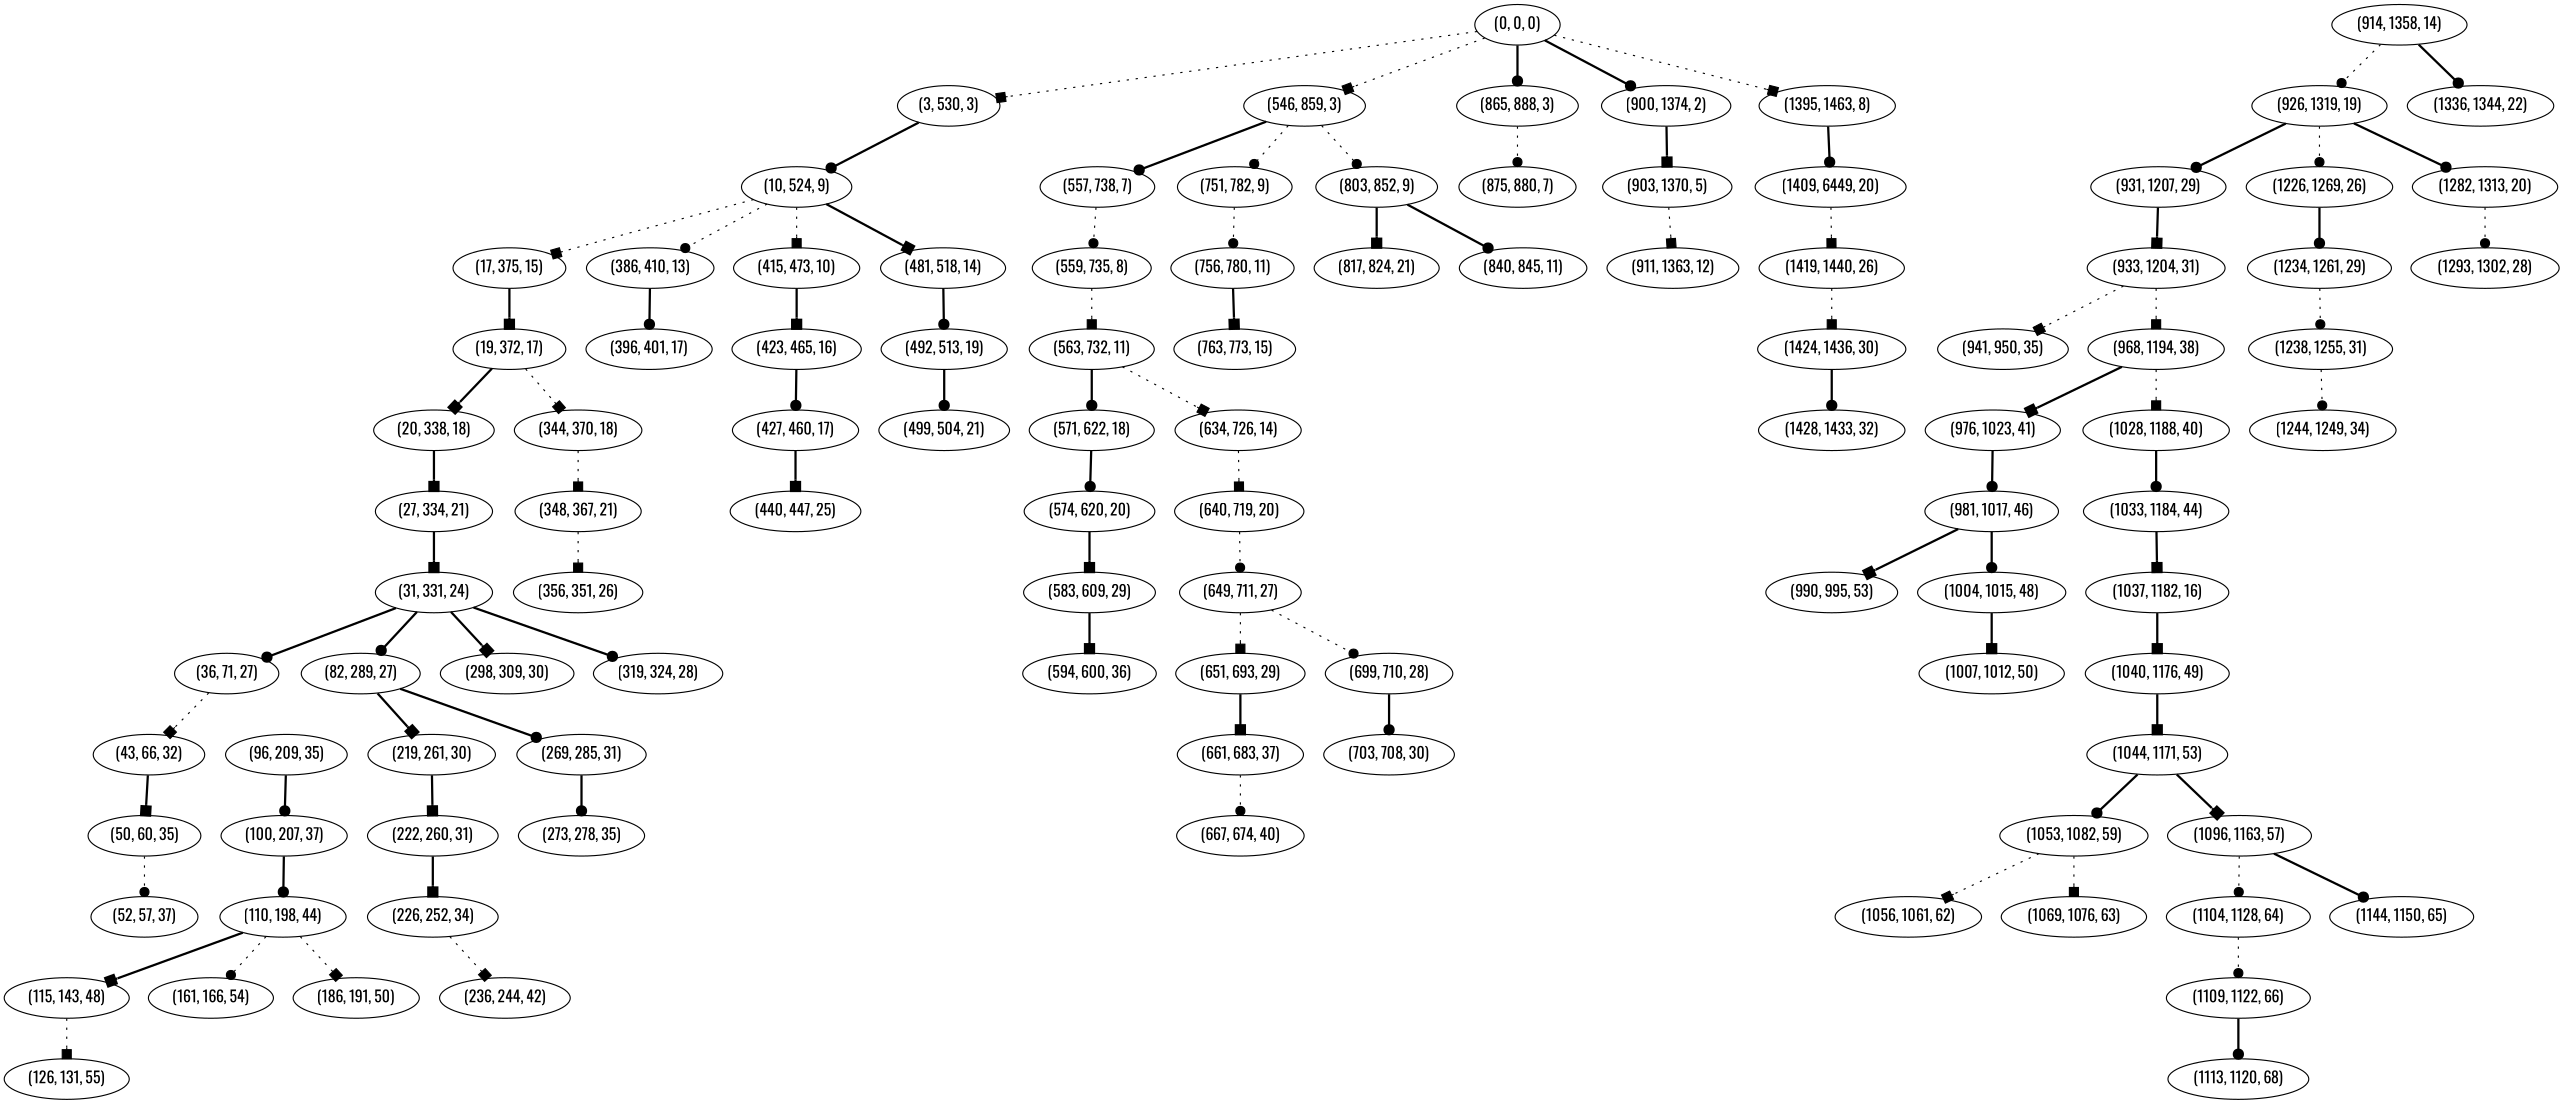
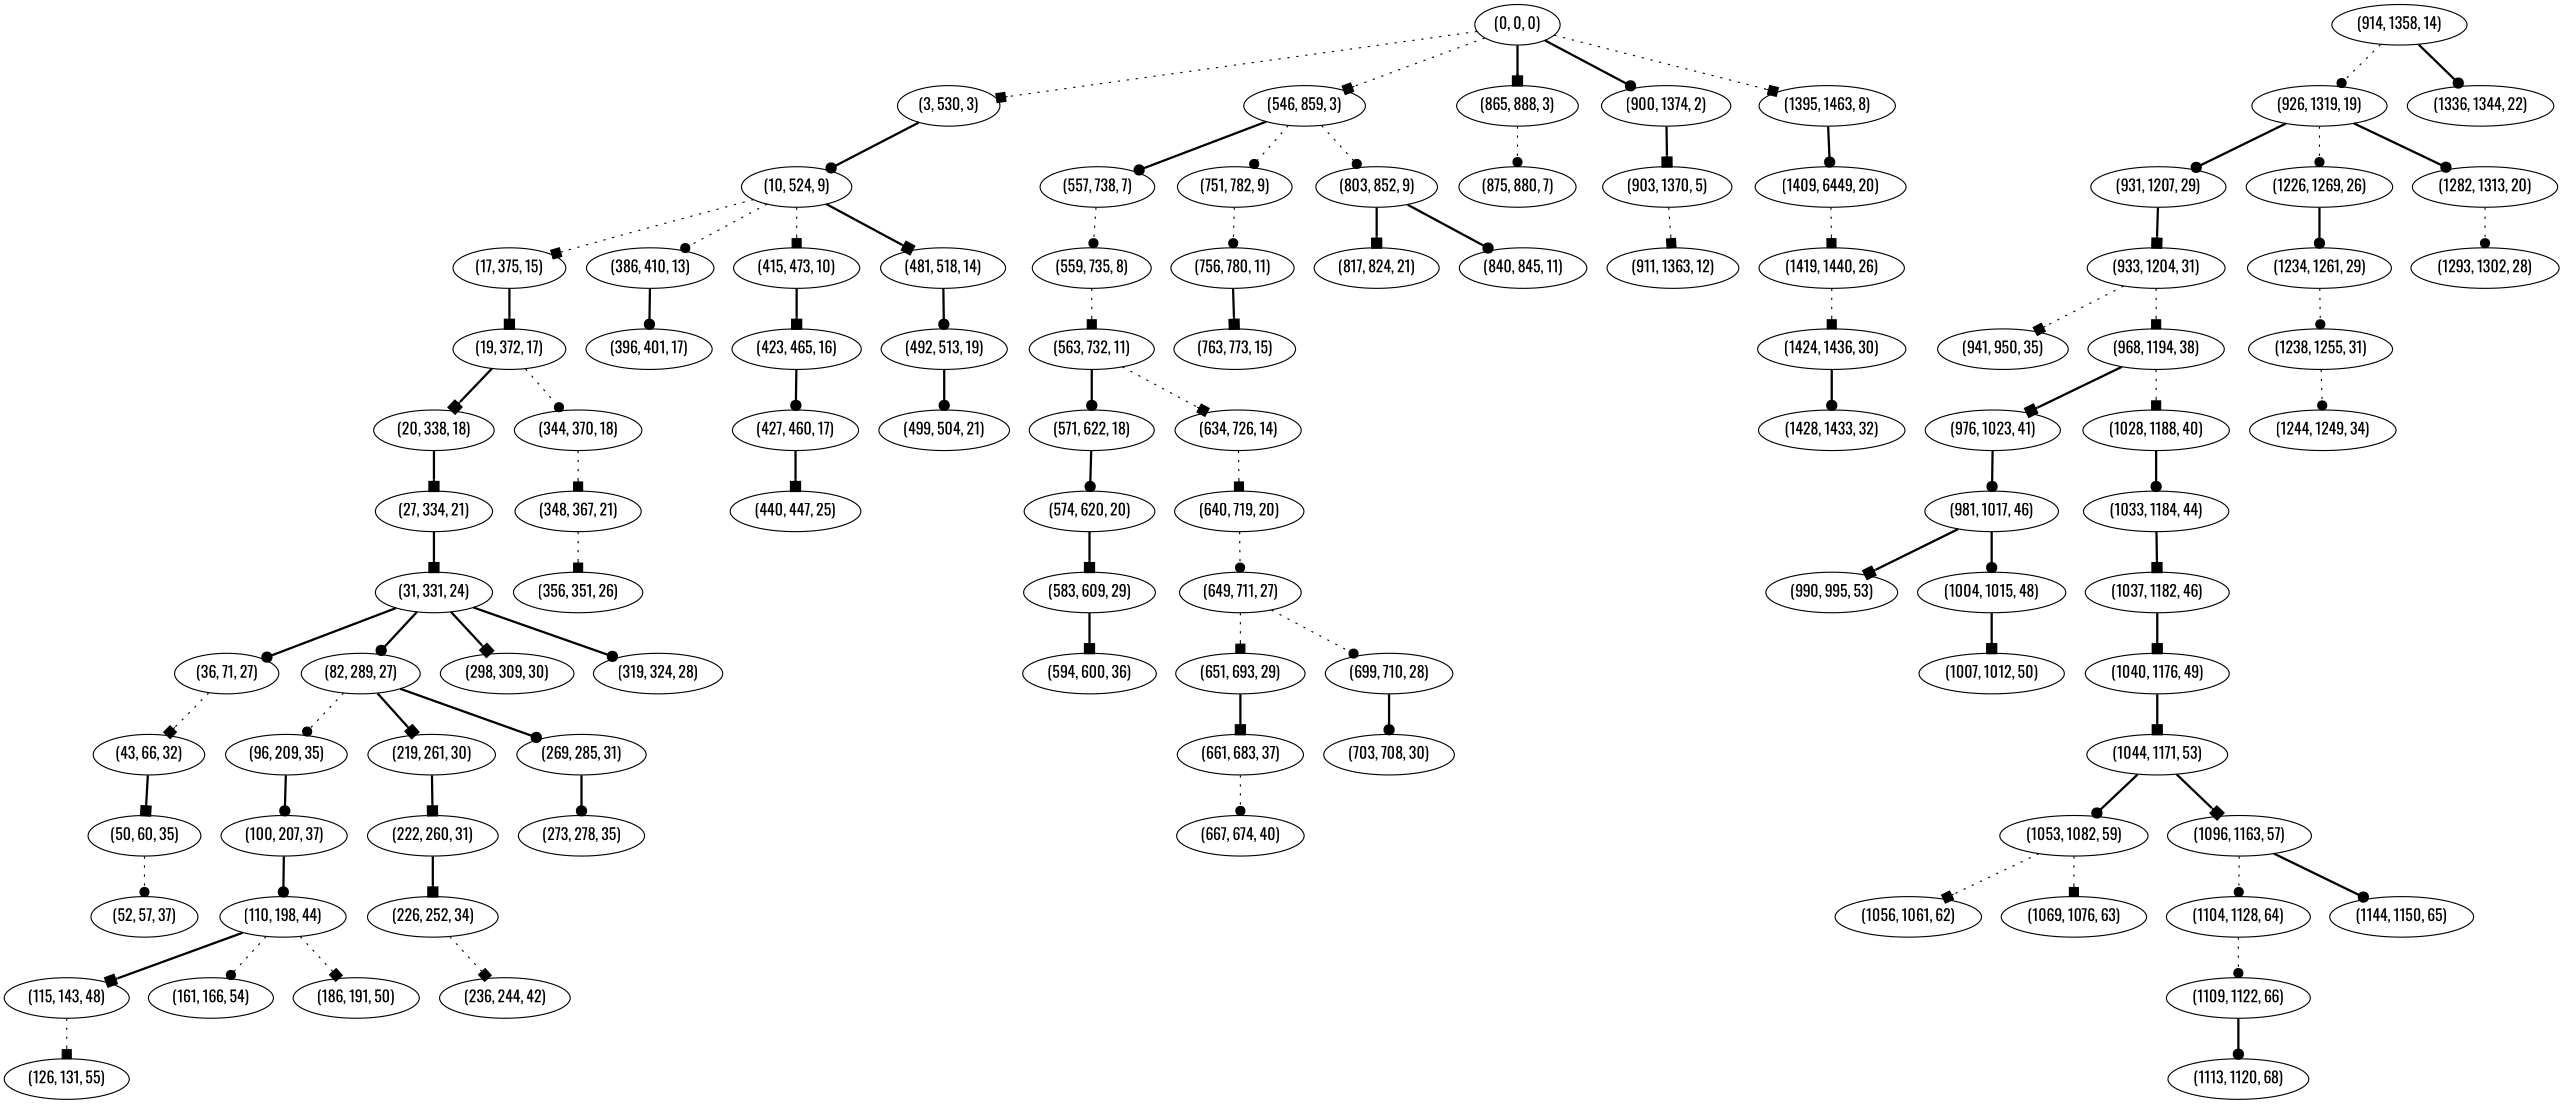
(1517, 61) -> (1517, 61)
(540, 385) -> (540, 385)
(2157, 592) -> (2157, 592)
none -> (327, 710)
